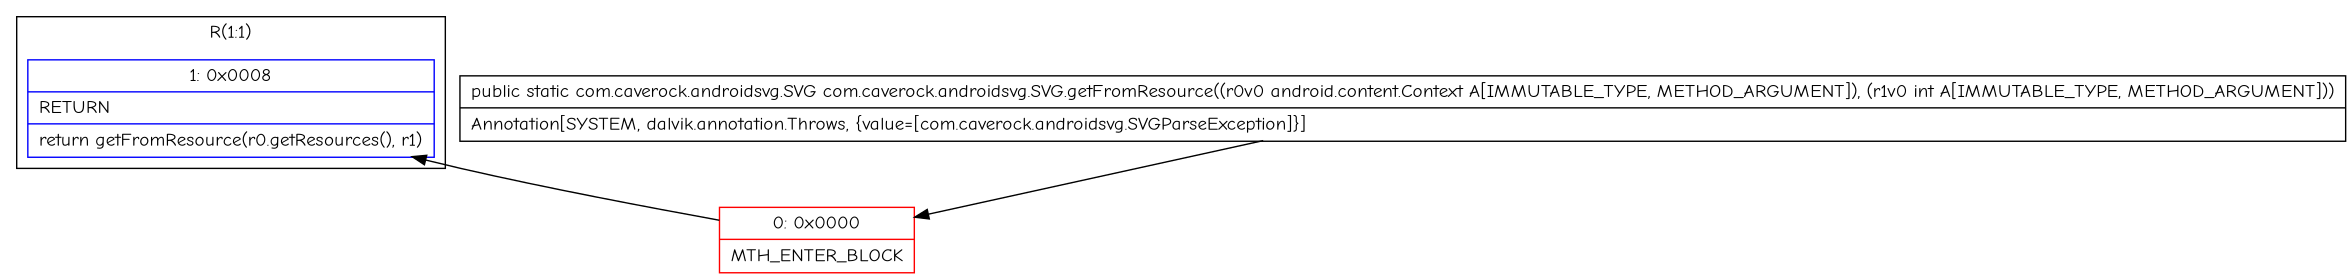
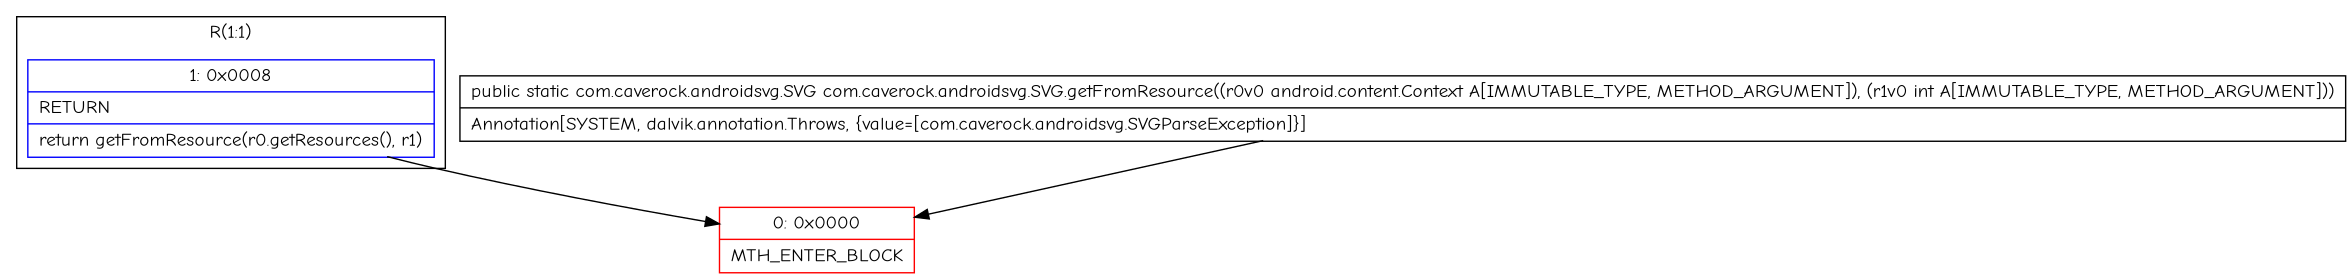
(572, 192) -> (546, 192)
